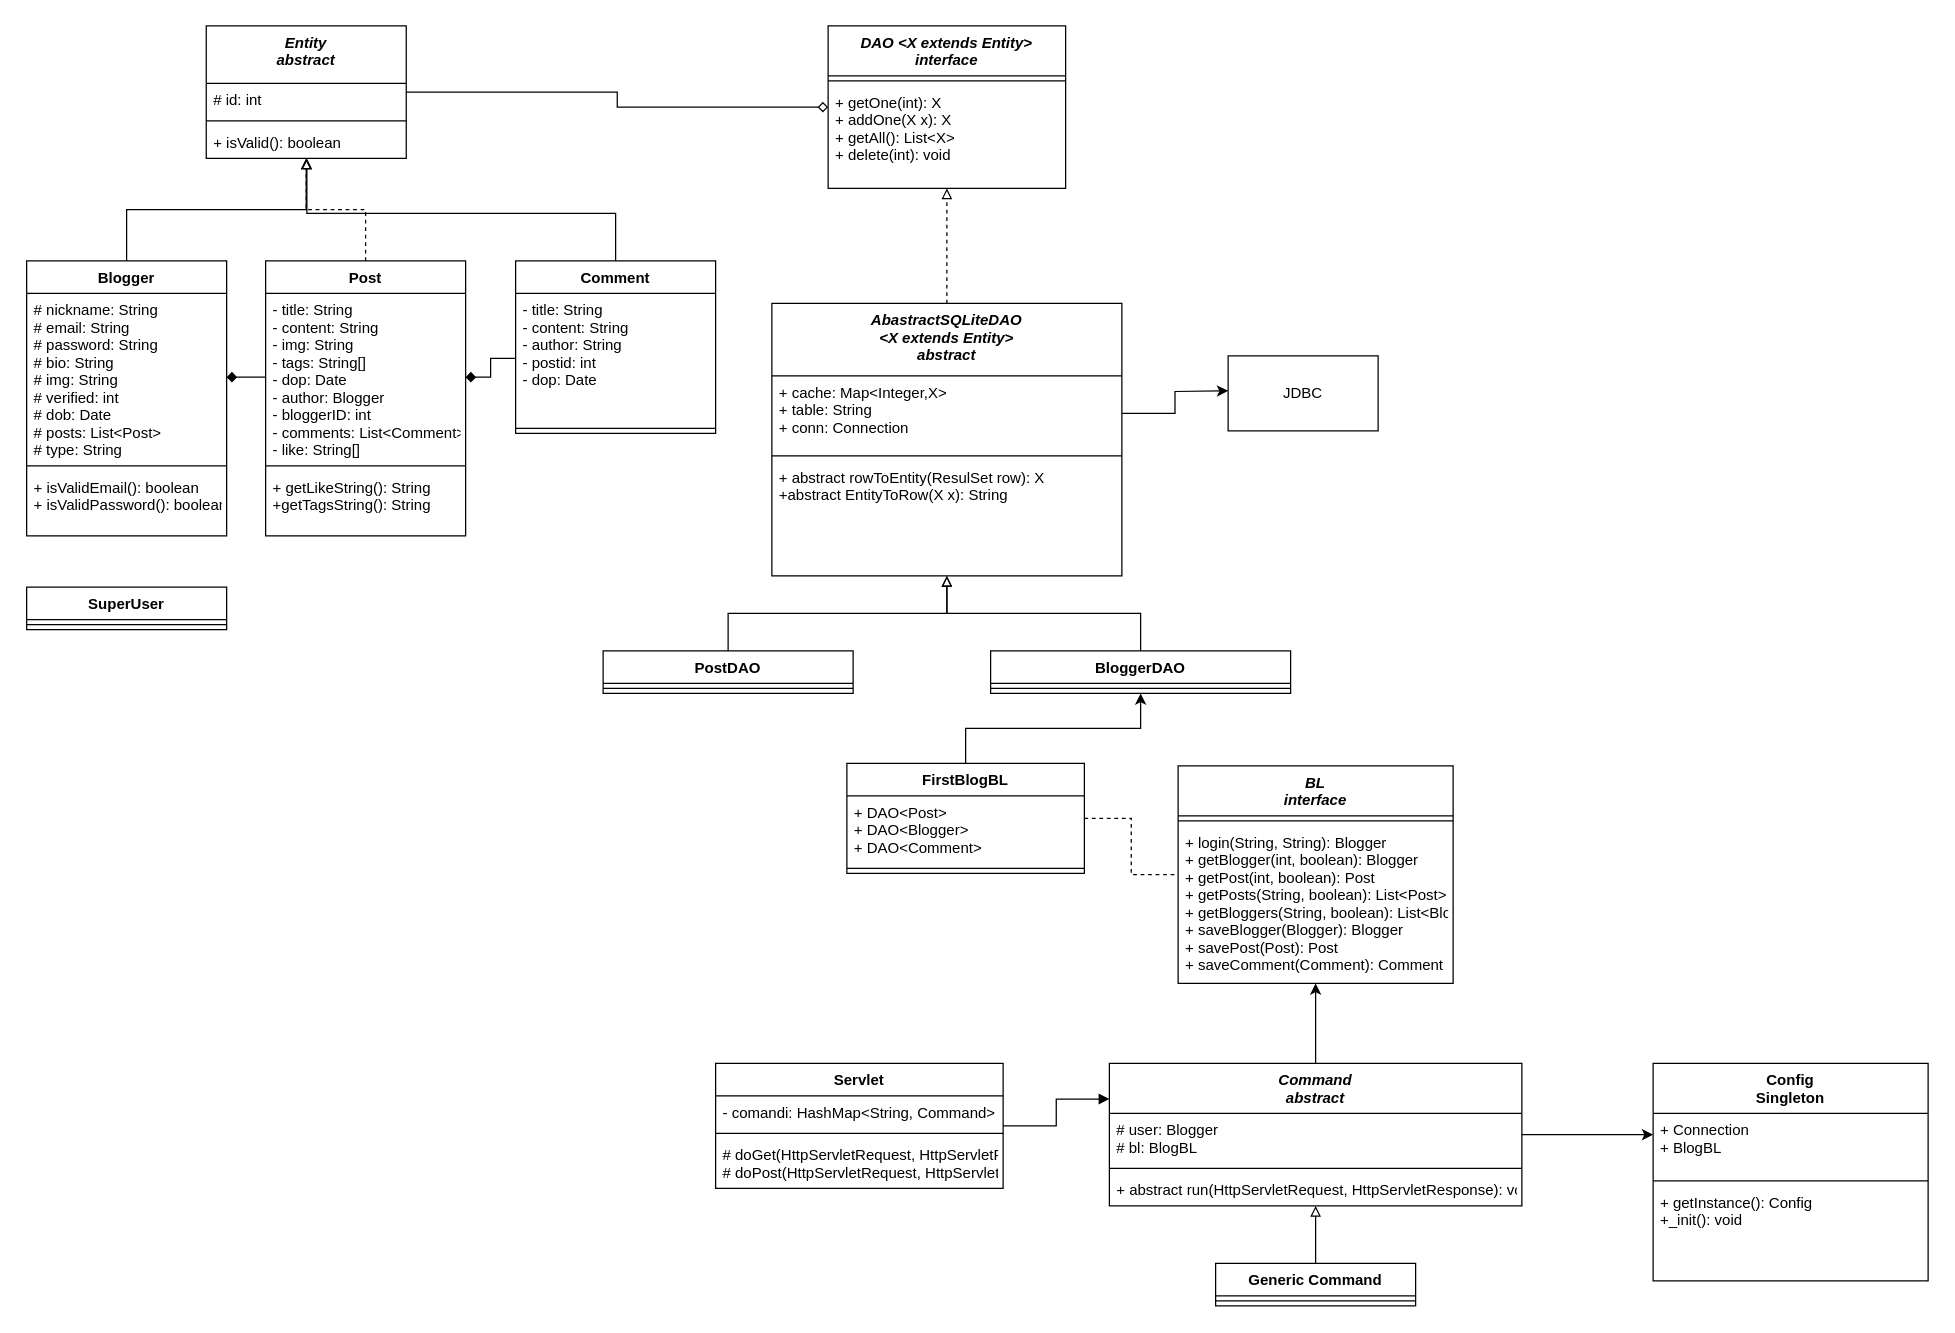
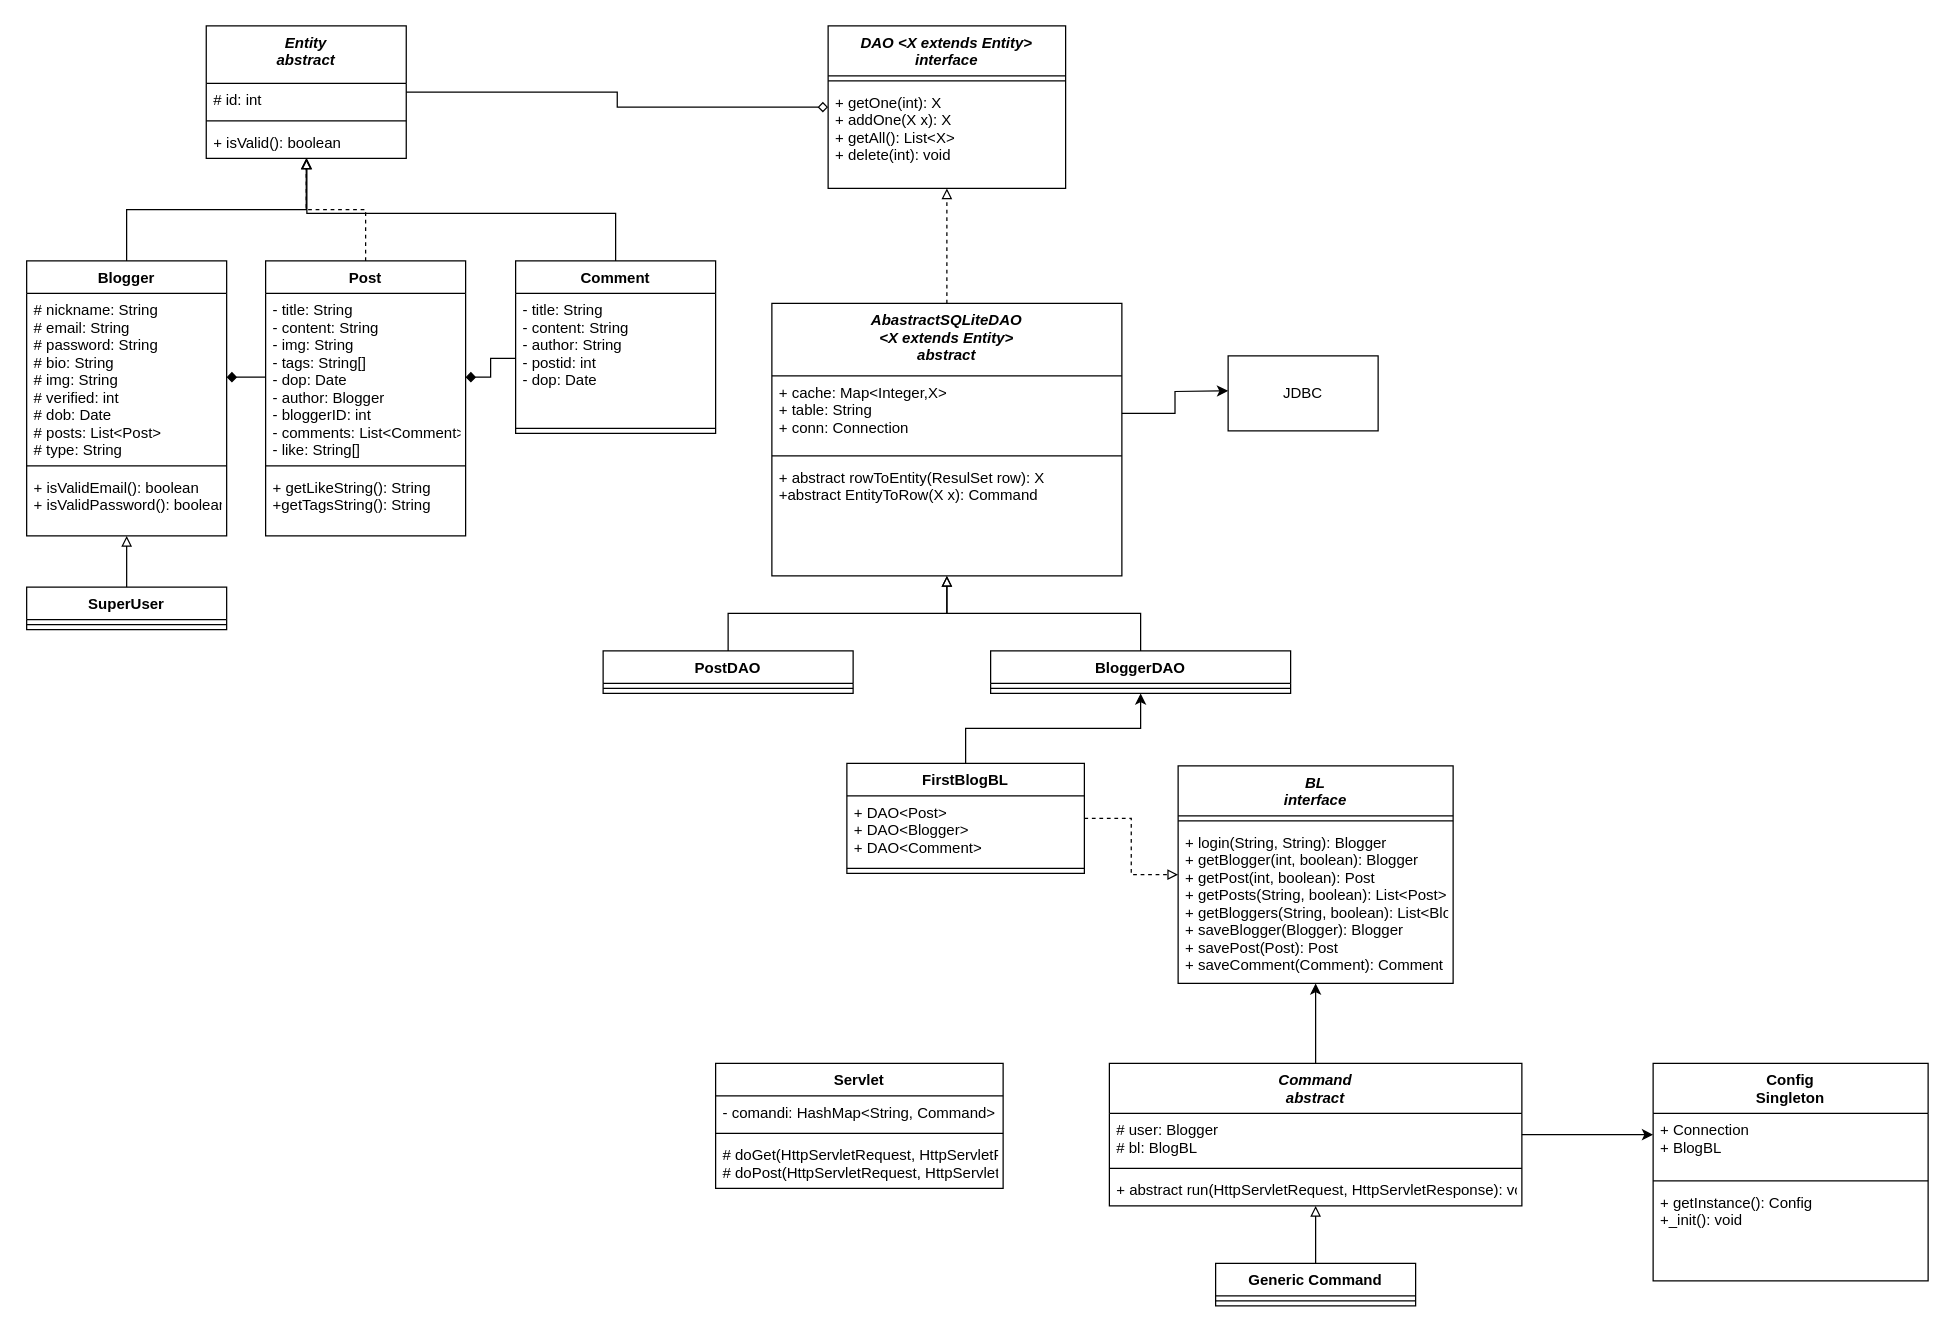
(929, 478) -> (929, 478)
none -> (127, 567)
(1170, 874) -> (1166, 874)
(1056, 1117) -> none
